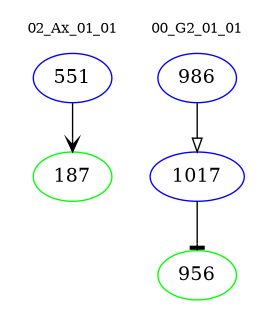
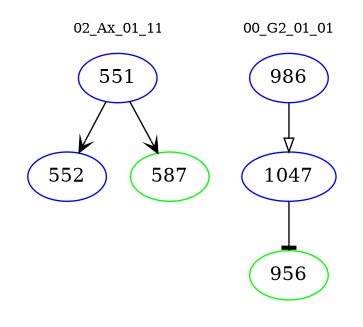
(73, 29) -> (118, 29)
none -> (67, 177)
(73, 177) -> (170, 177)
(197, 177) -> (289, 177)
